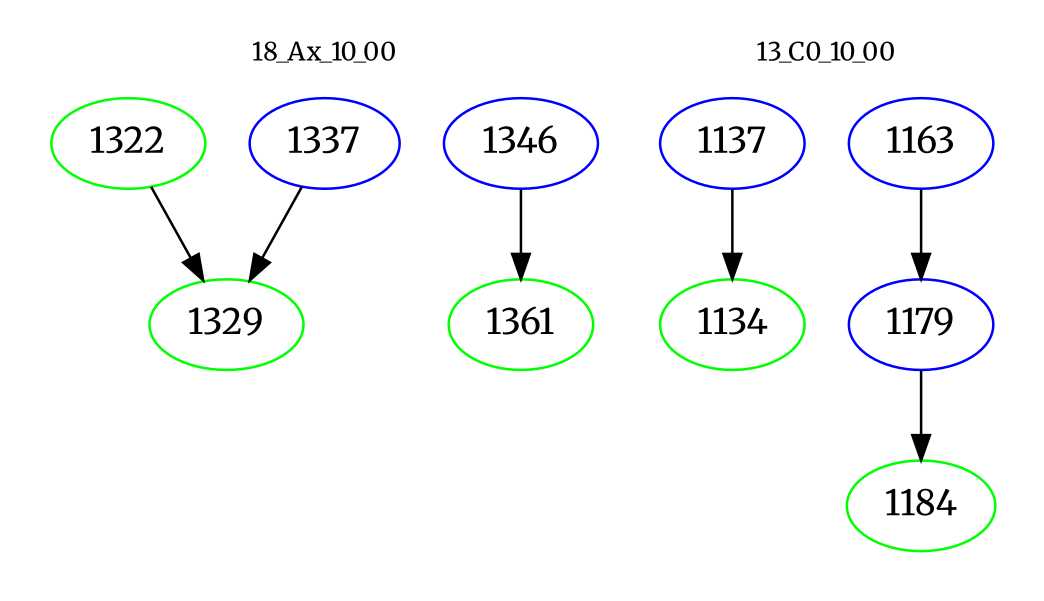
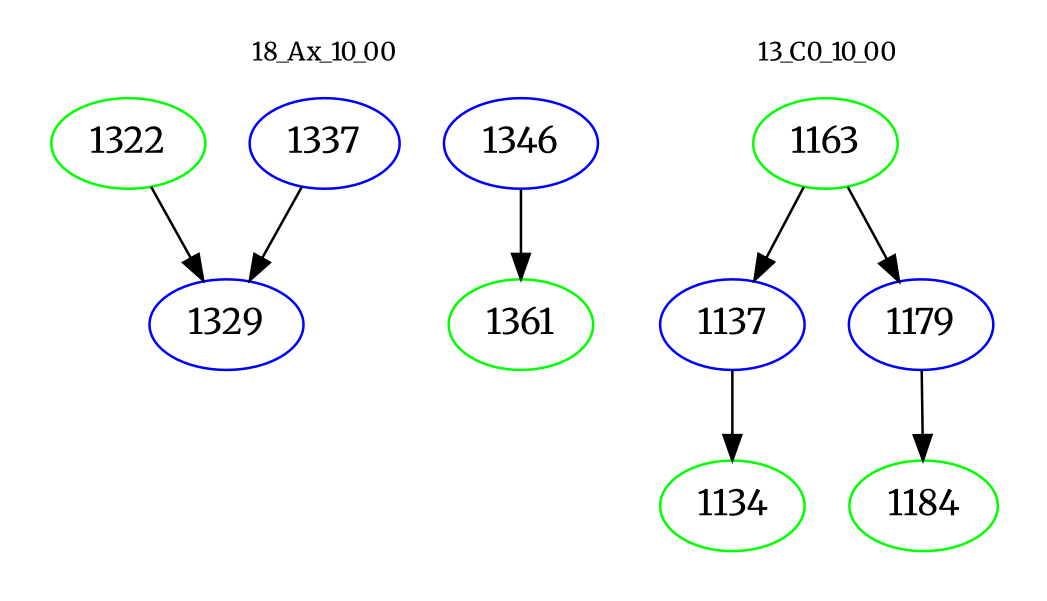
(921, 143) -> (825, 143)
none -> (785, 222)
(226, 325) -> (226, 325)
